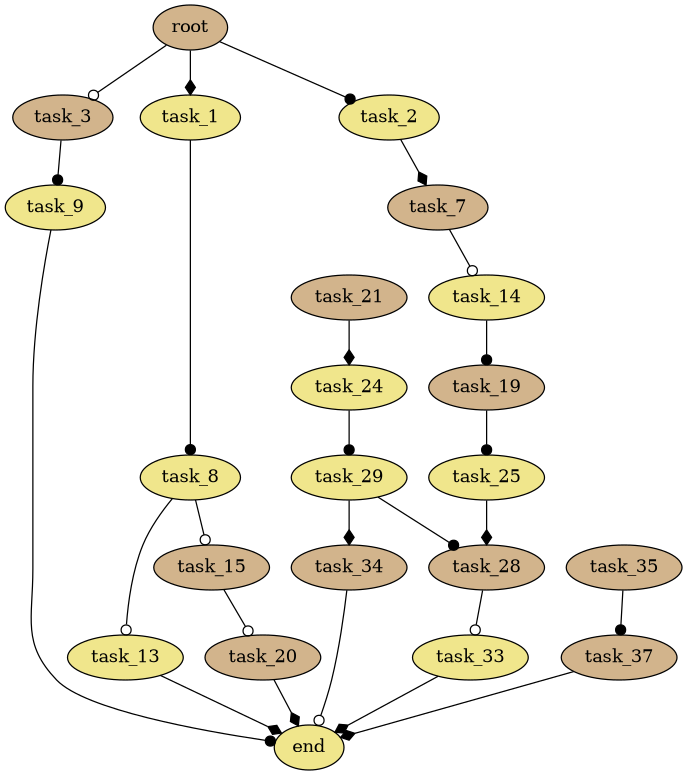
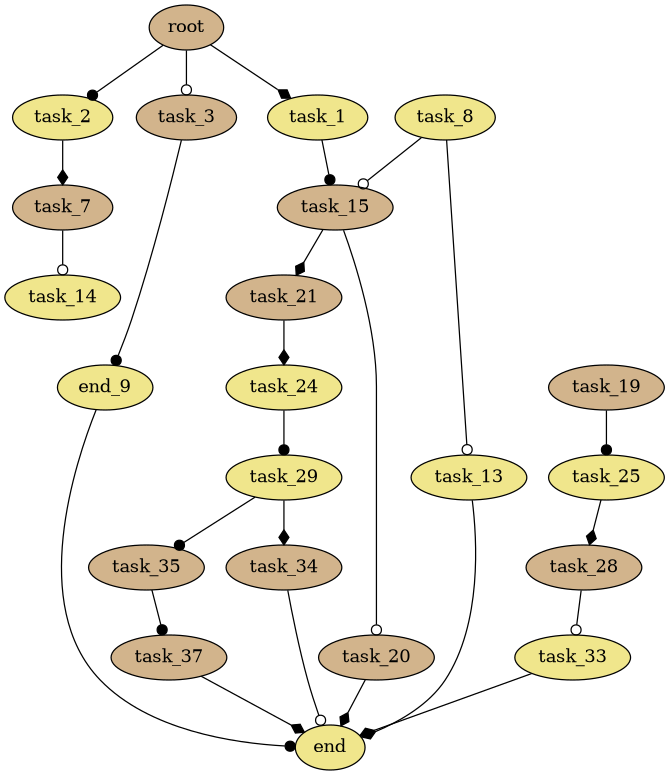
(55, 208) -> (105, 388)
none -> (313, 246)
(190, 292) -> (325, 157)
(487, 338) -> none
(414, 520) -> (219, 520)
